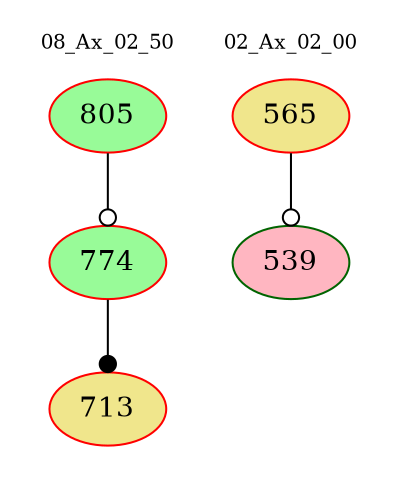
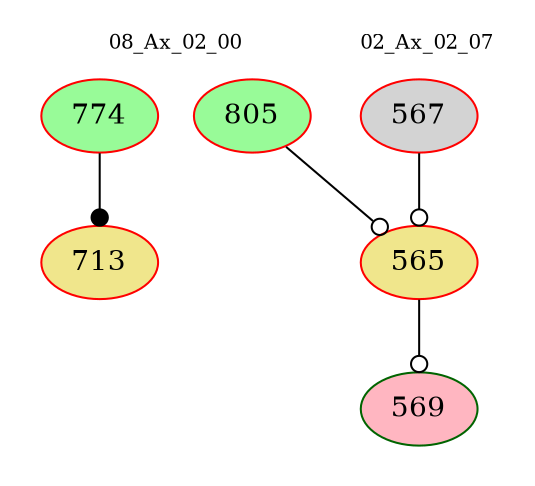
(108, 44) -> (176, 44)
(291, 44) -> (427, 44)
none -> (419, 116)
(108, 181) -> (314, 171)
(291, 262) -> (419, 409)
